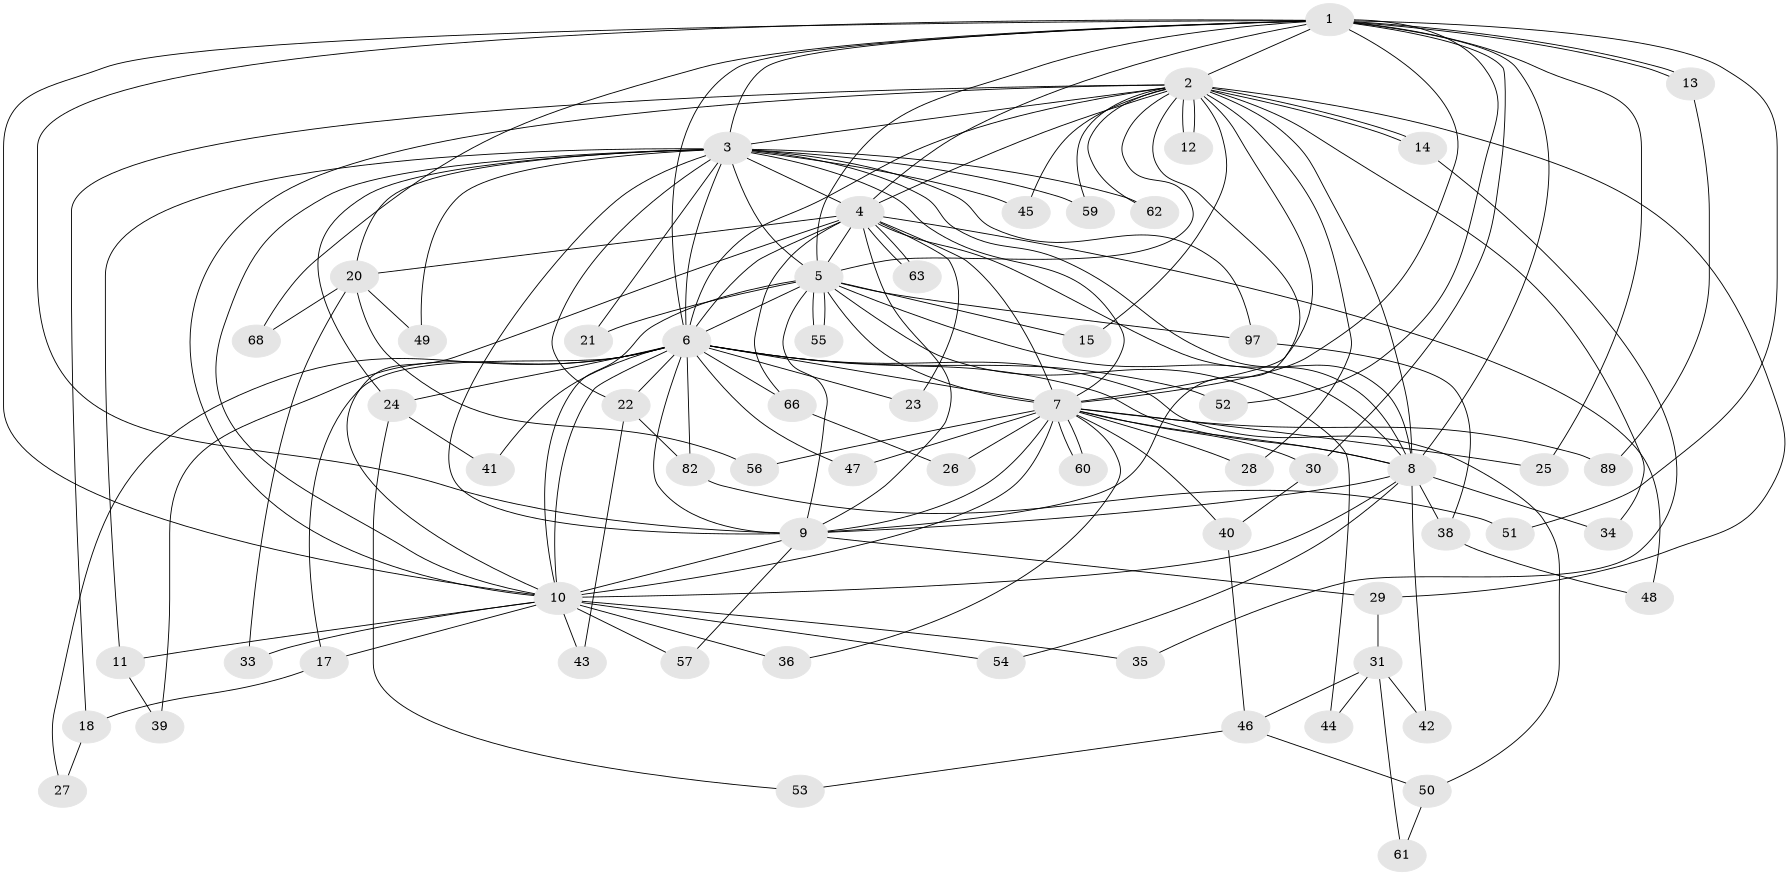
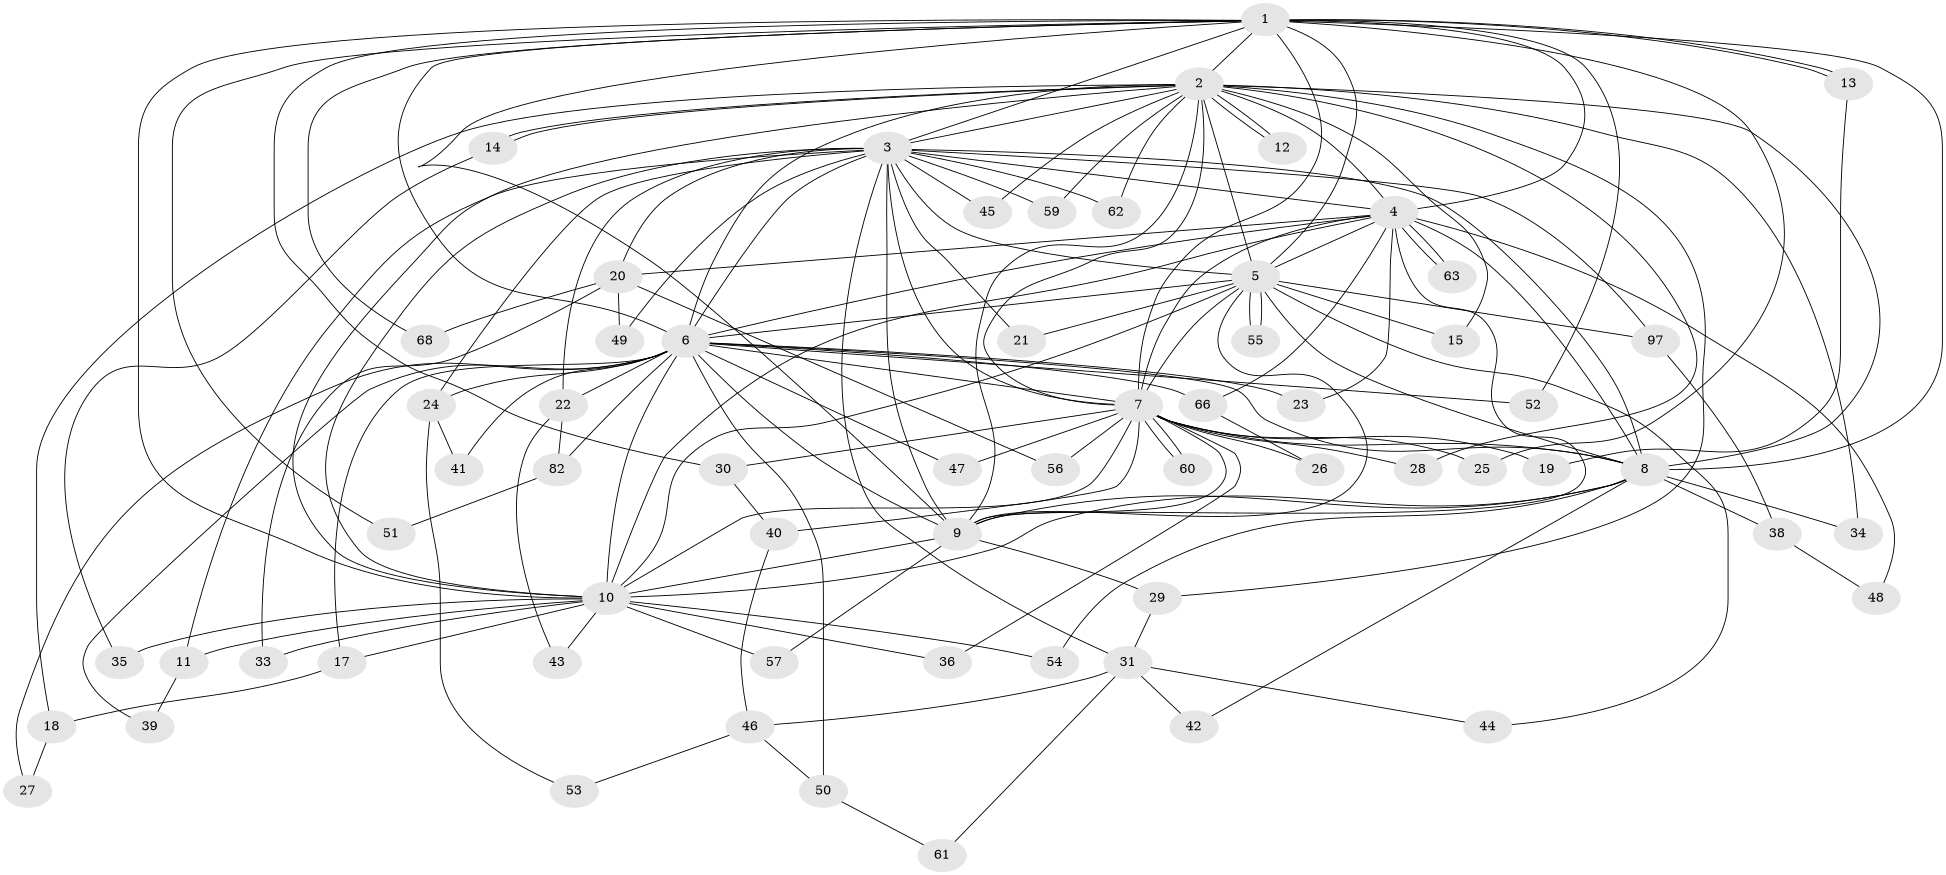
(1608, 470) -> (1547, 470)
none -> (858, 473)
